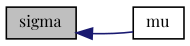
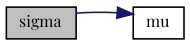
(113, 33) -> (97, 12)
